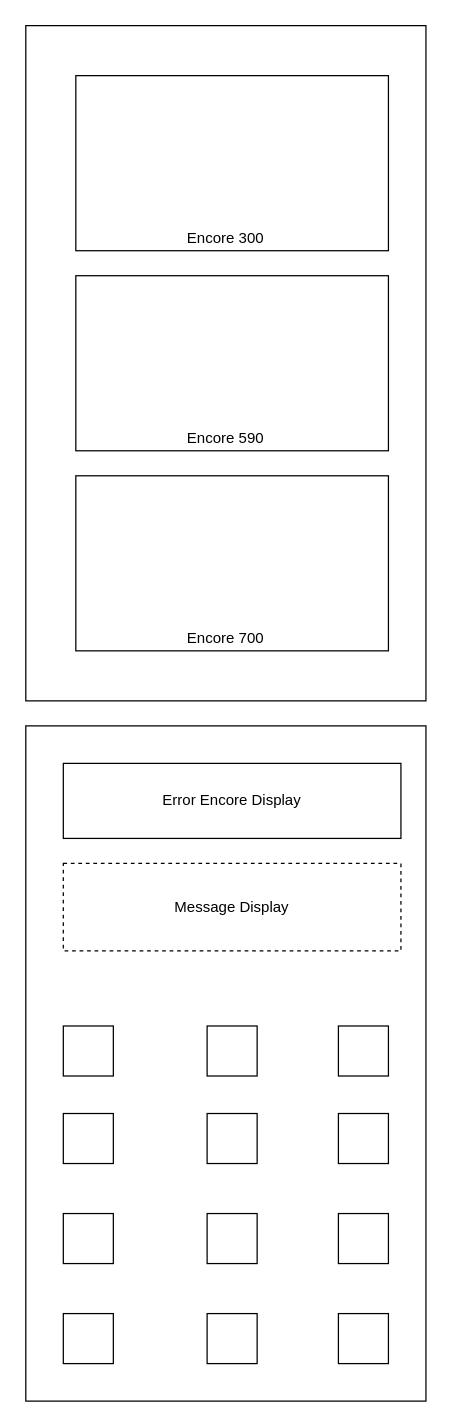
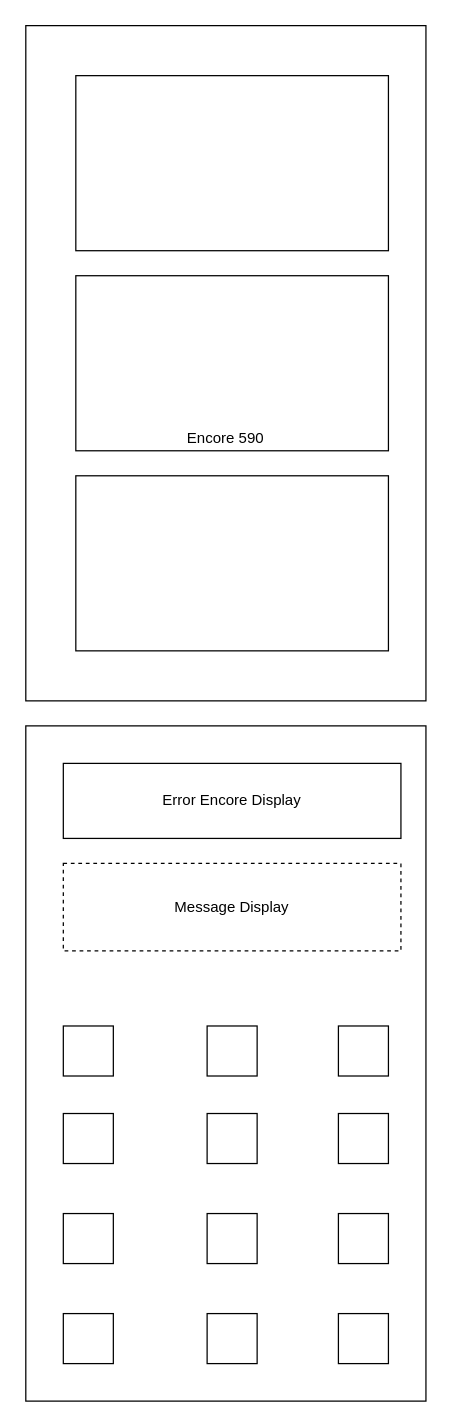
(226, 238) -> none
(226, 638) -> none
